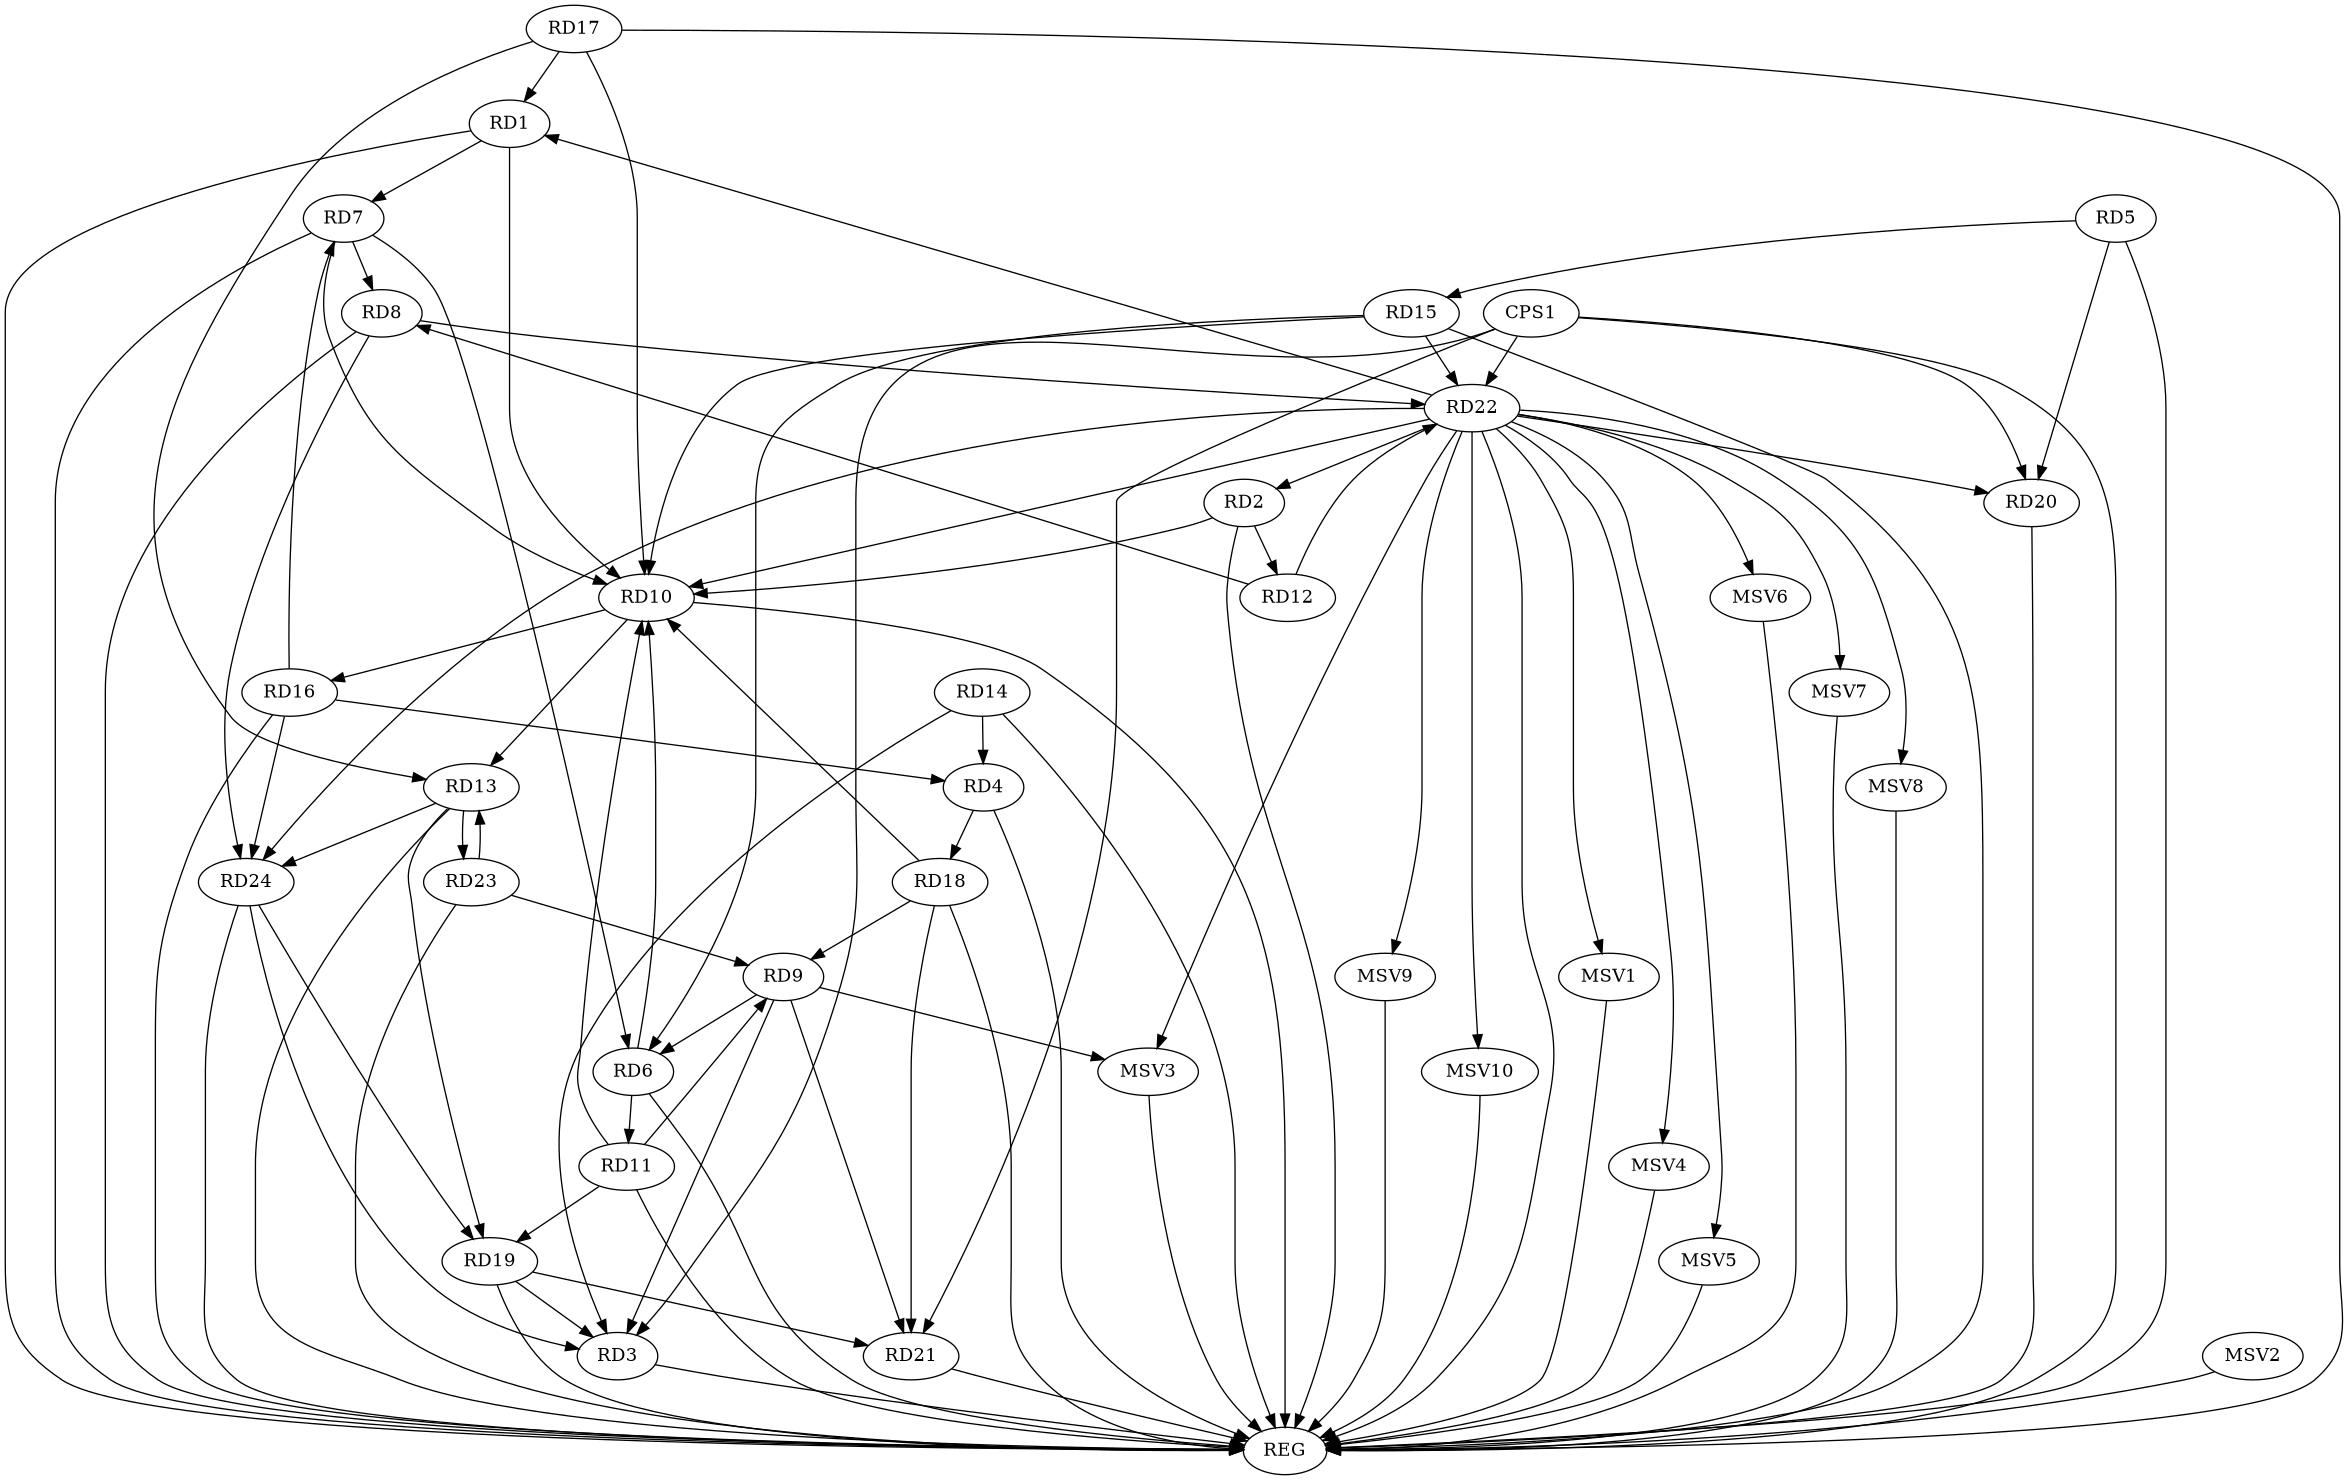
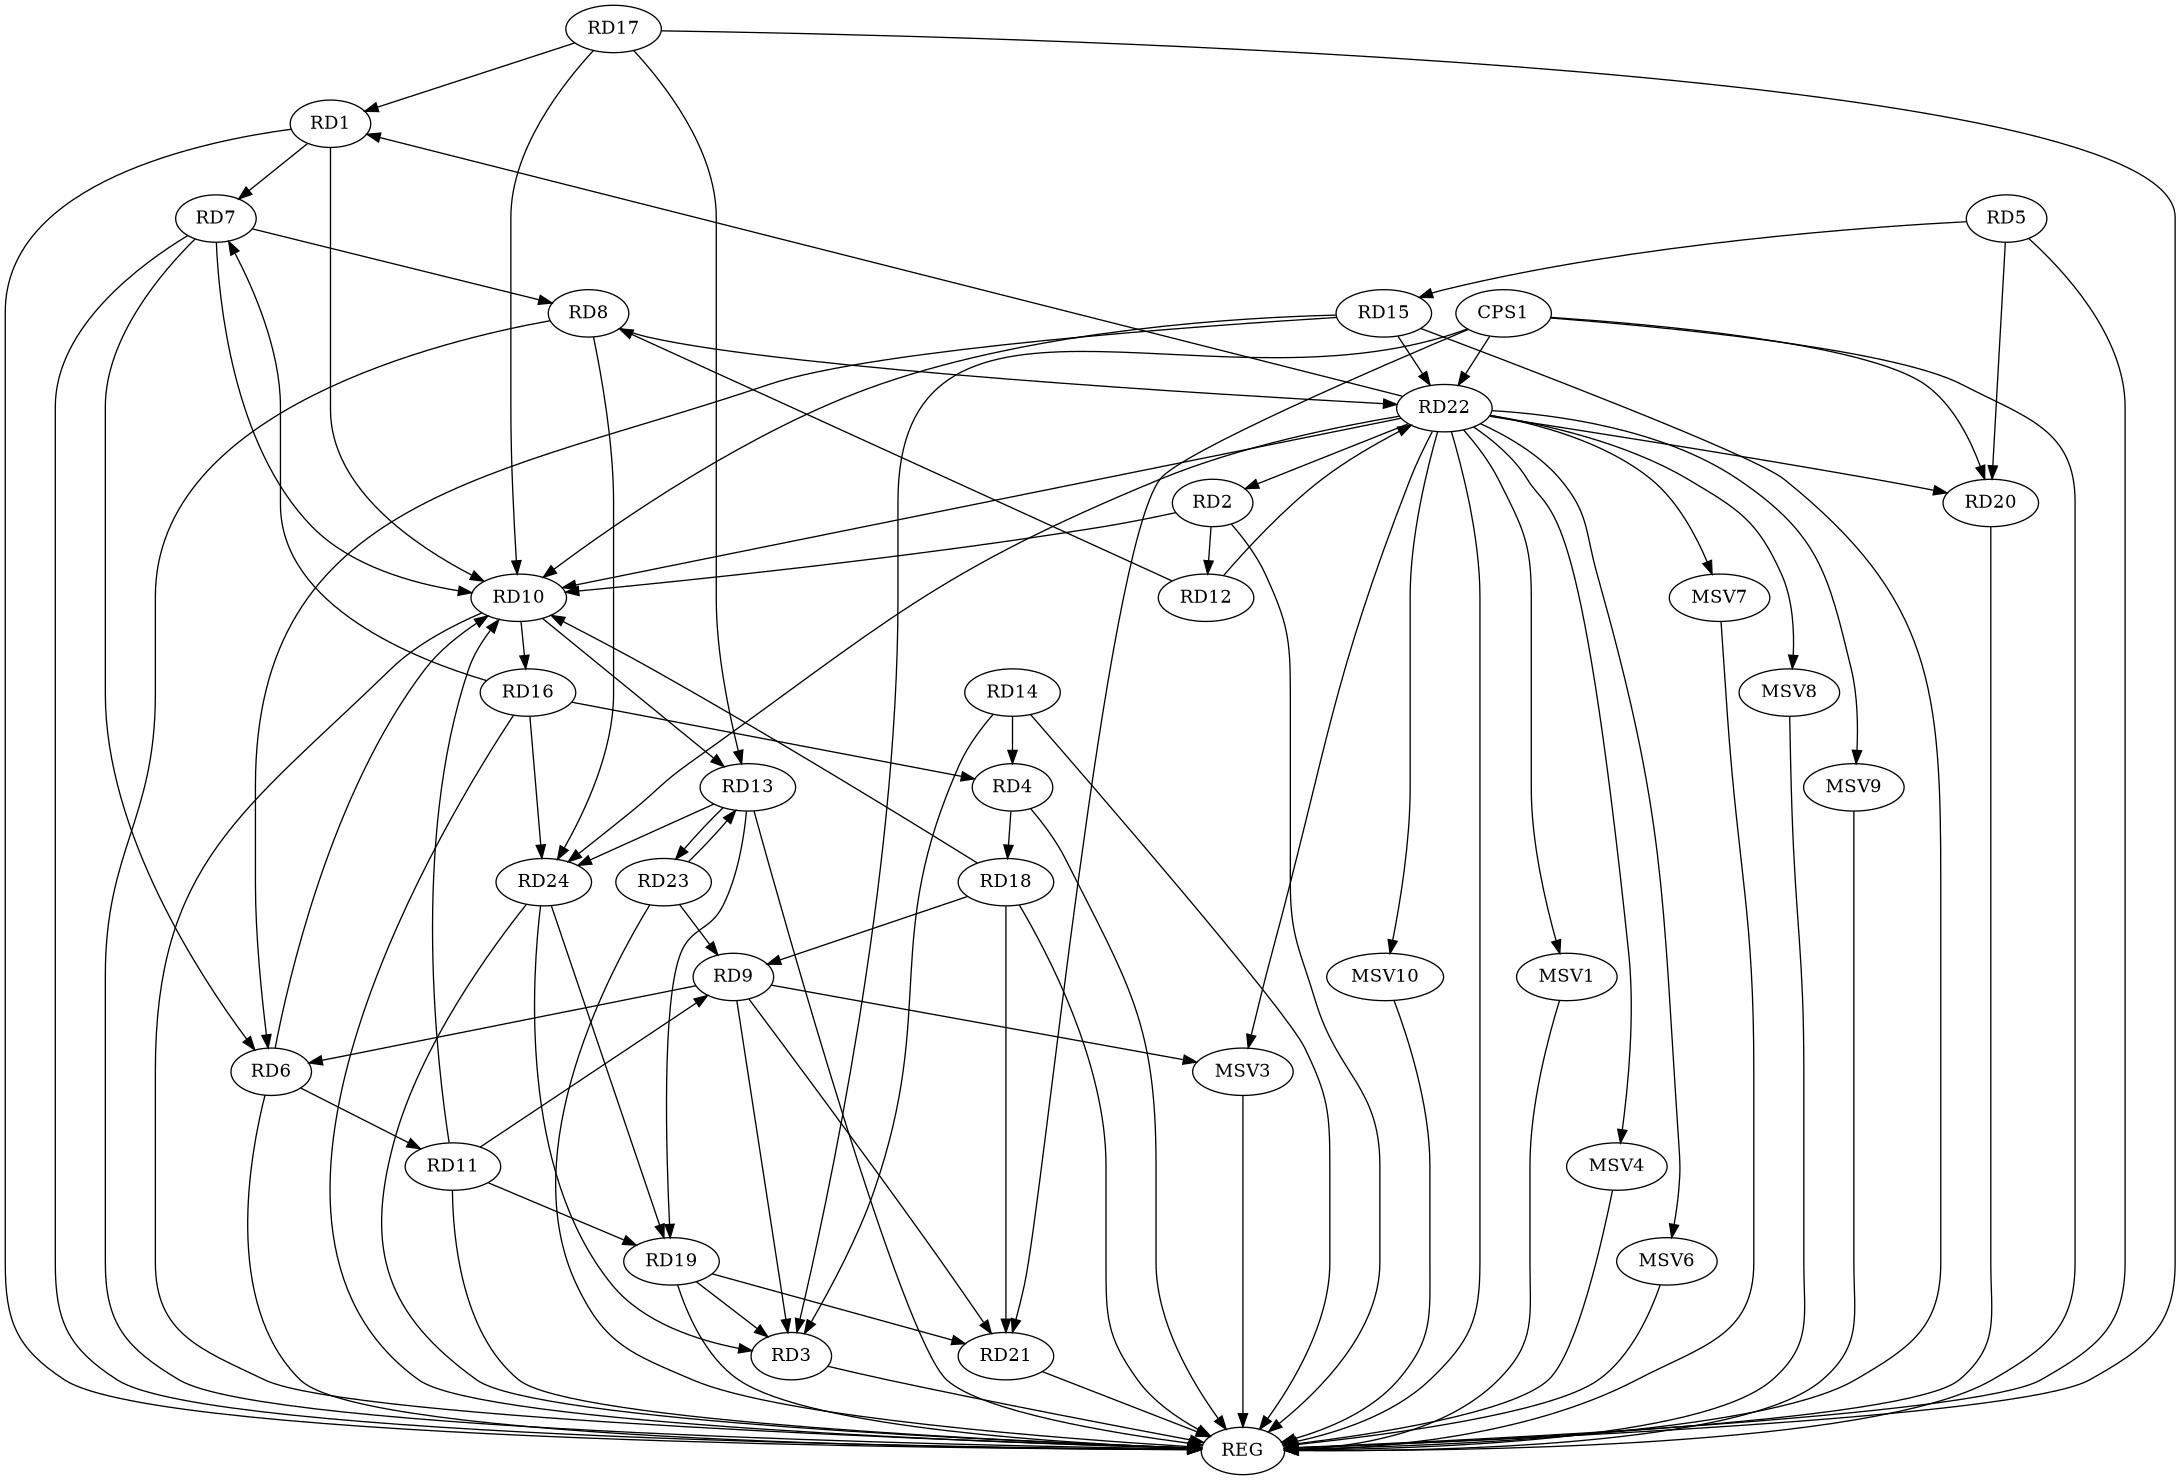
(1709, 1261) -> none
(2253, 1356) -> none
